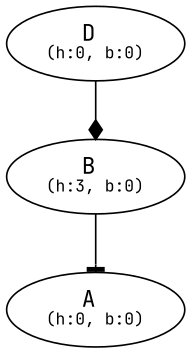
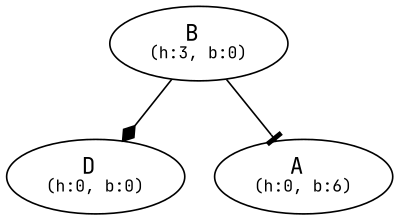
(96, 100) -> (153, 102)
(96, 320) -> (304, 186)
